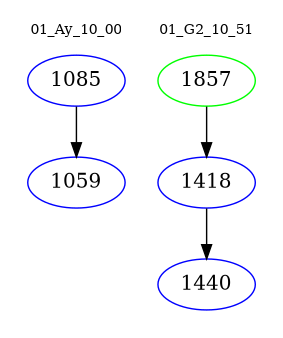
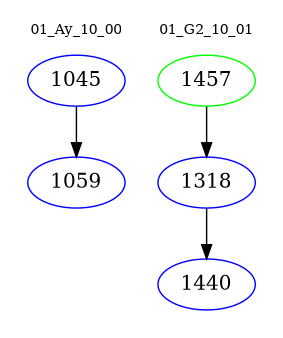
(207, 30) -> (207, 30)
(76, 81) -> (76, 81)
(207, 81) -> (207, 81)
(207, 183) -> (207, 183)
